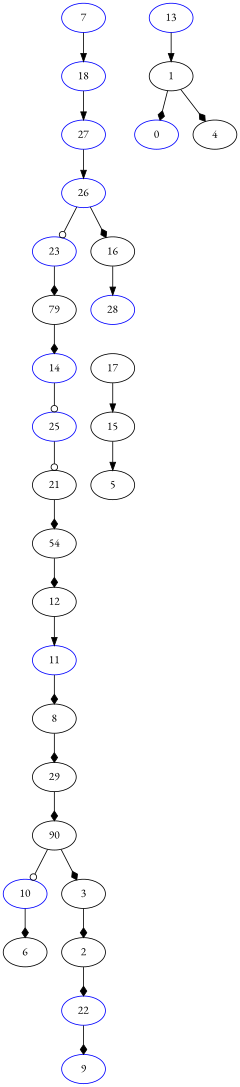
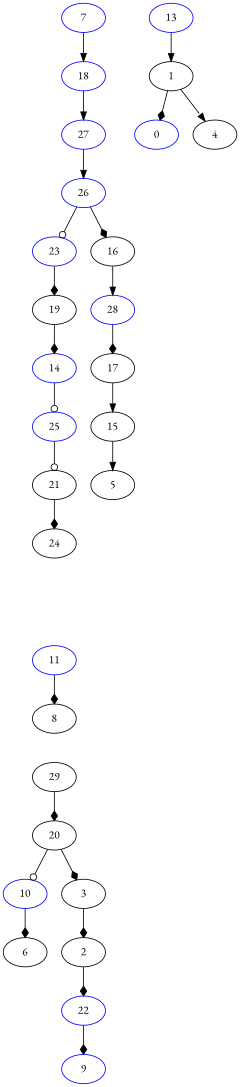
(190, 102) -> (190, 102)
(54, 310) -> (54, 310)
none -> (113, 334)
(54, 543) -> (54, 543)
(54, 602) -> none
(54, 743) -> none
(54, 835) -> (54, 835)
